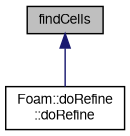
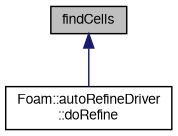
(65, 108) -> (89, 108)
